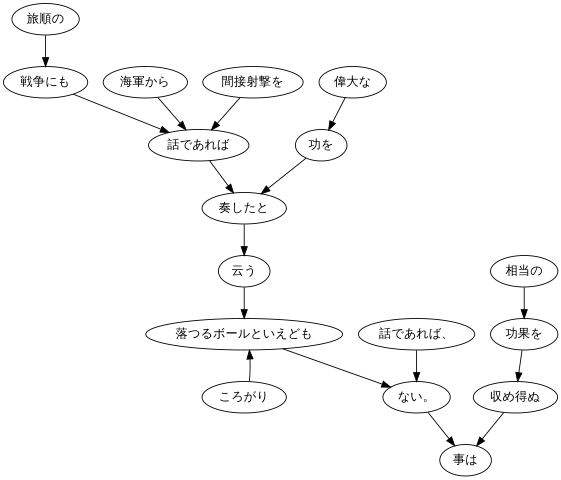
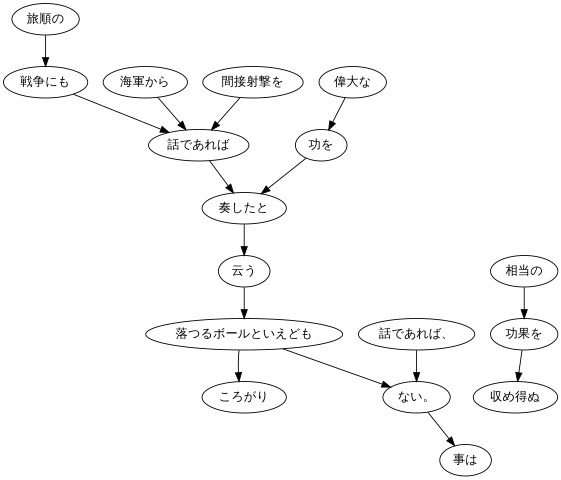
(250, 370) -> (238, 361)
(493, 426) -> none
